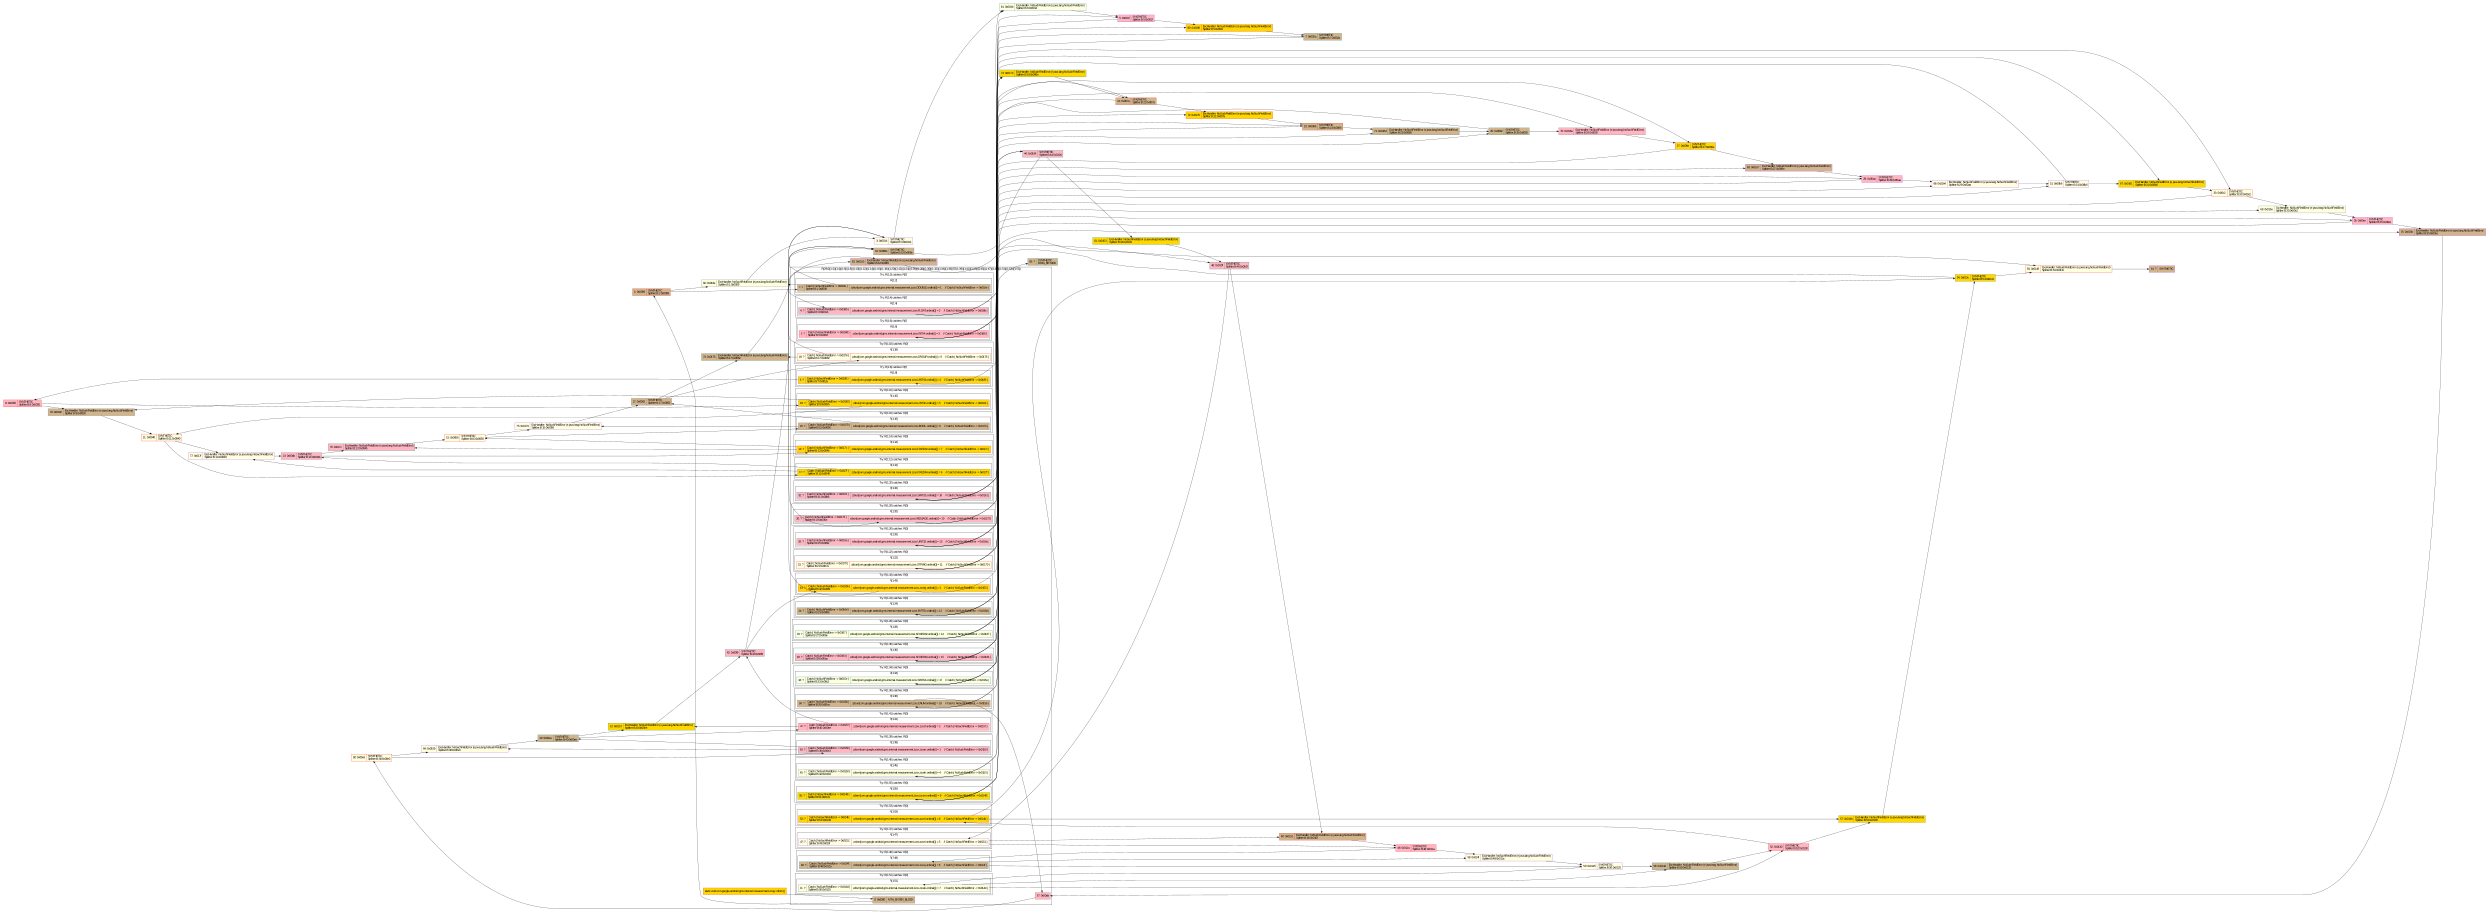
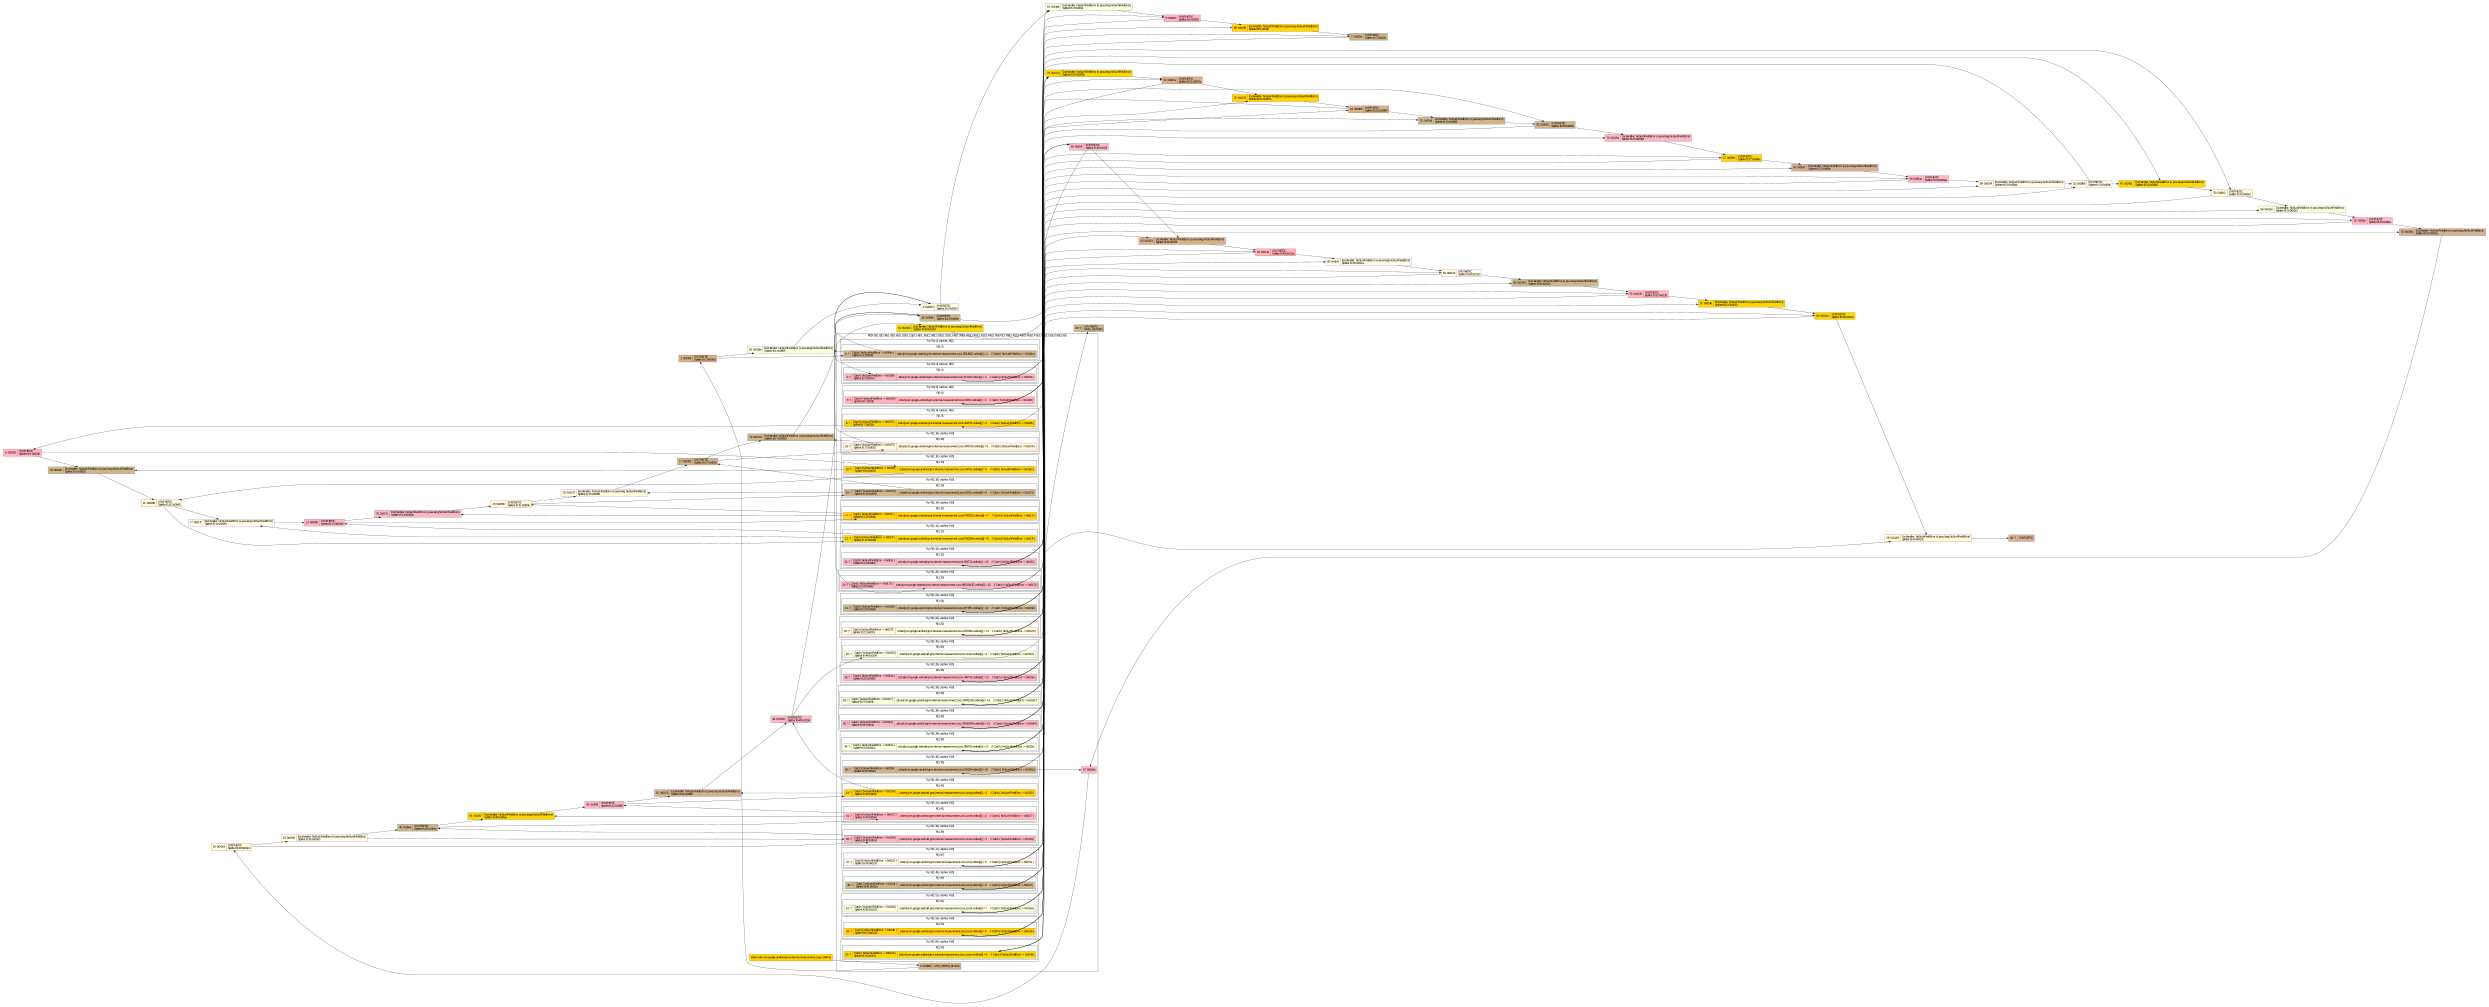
(654, 749) -> (605, 839)
